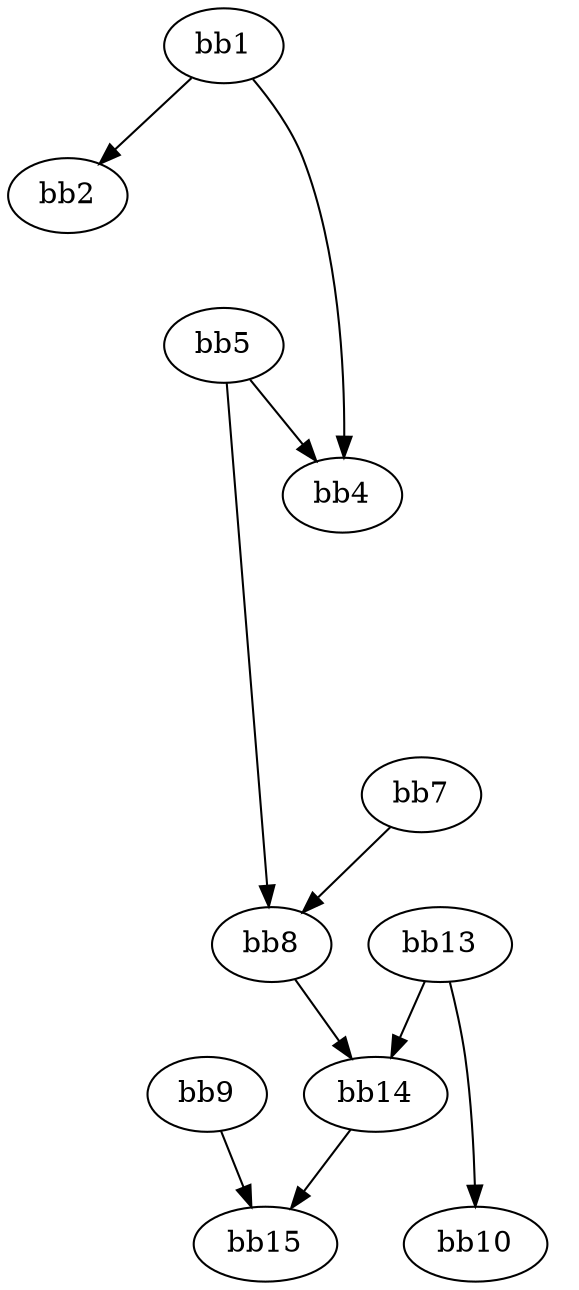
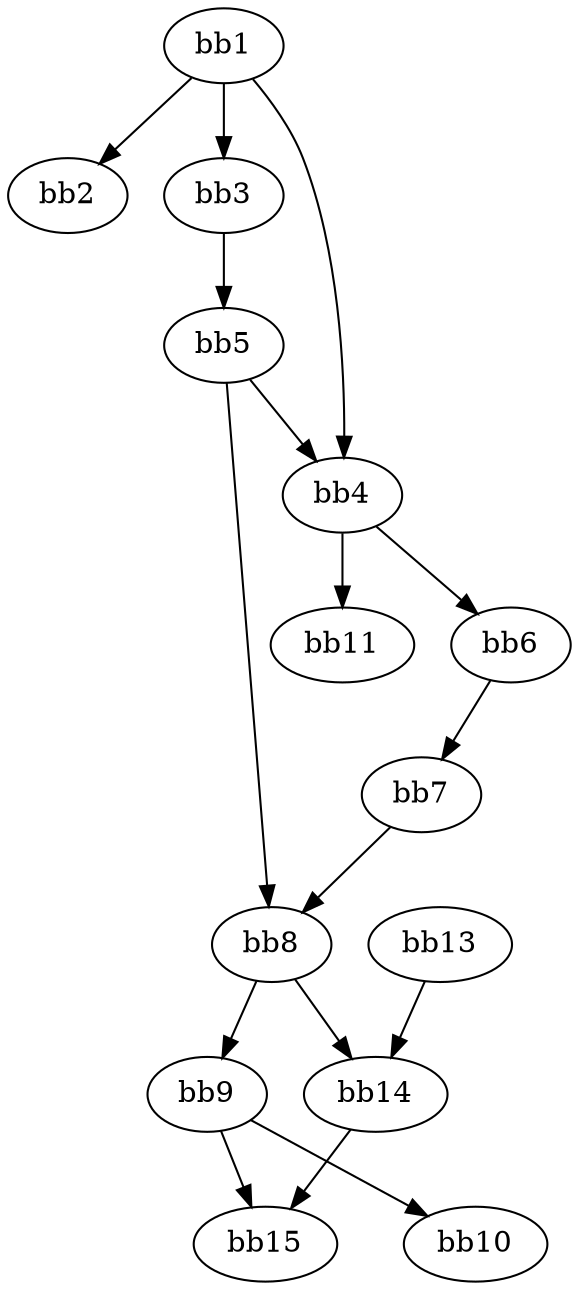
none -> (224, 196)
none -> (342, 645)
none -> (511, 645)
none -> (244, 1010)
(468, 1083) -> (342, 1169)
